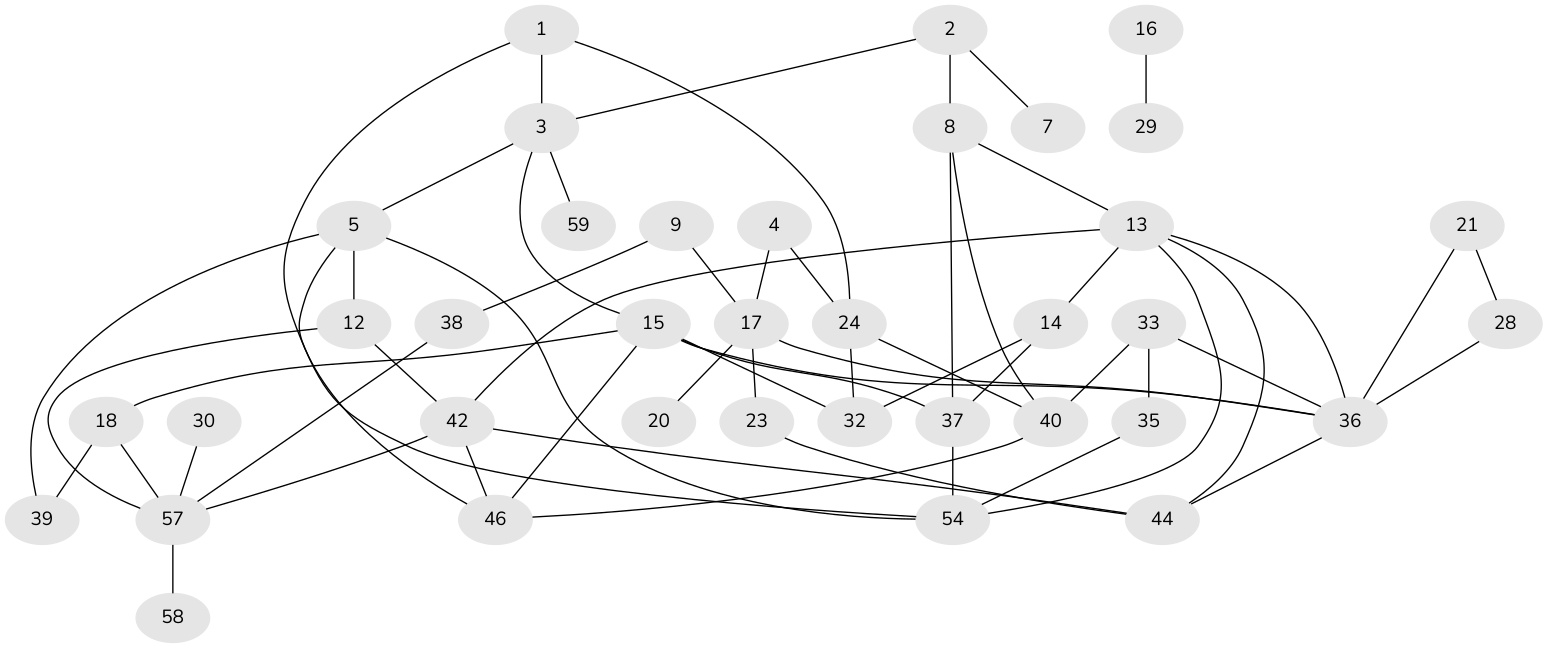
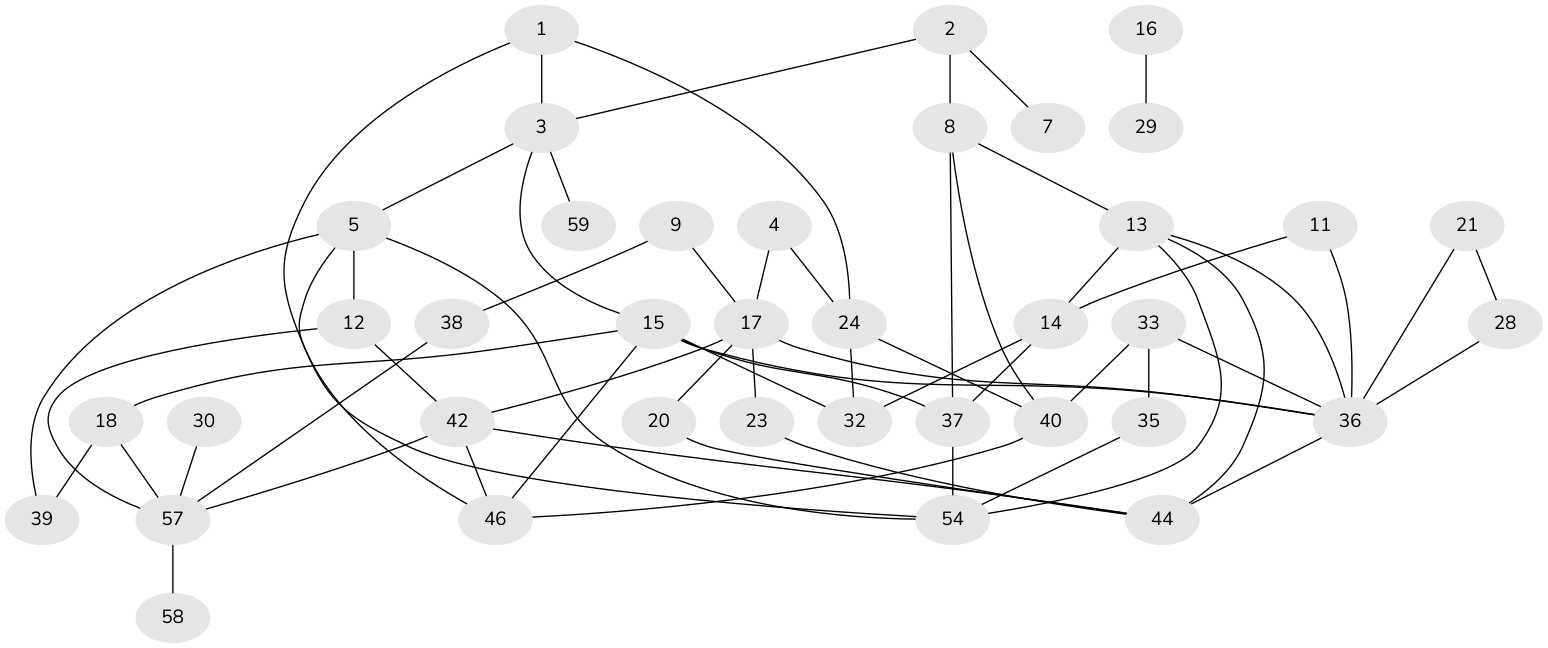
none -> (1320, 226)
(785, 260) -> (626, 375)
none -> (906, 481)
